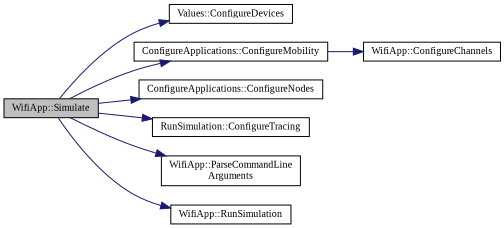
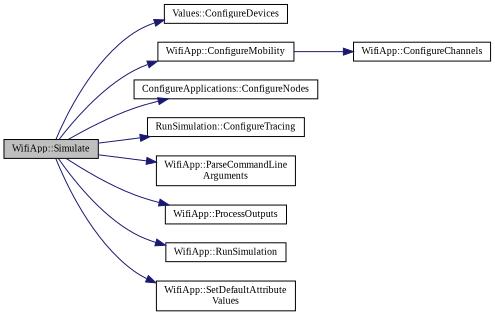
(231, 52) -> (226, 52)
none -> (226, 214)
none -> (226, 296)
